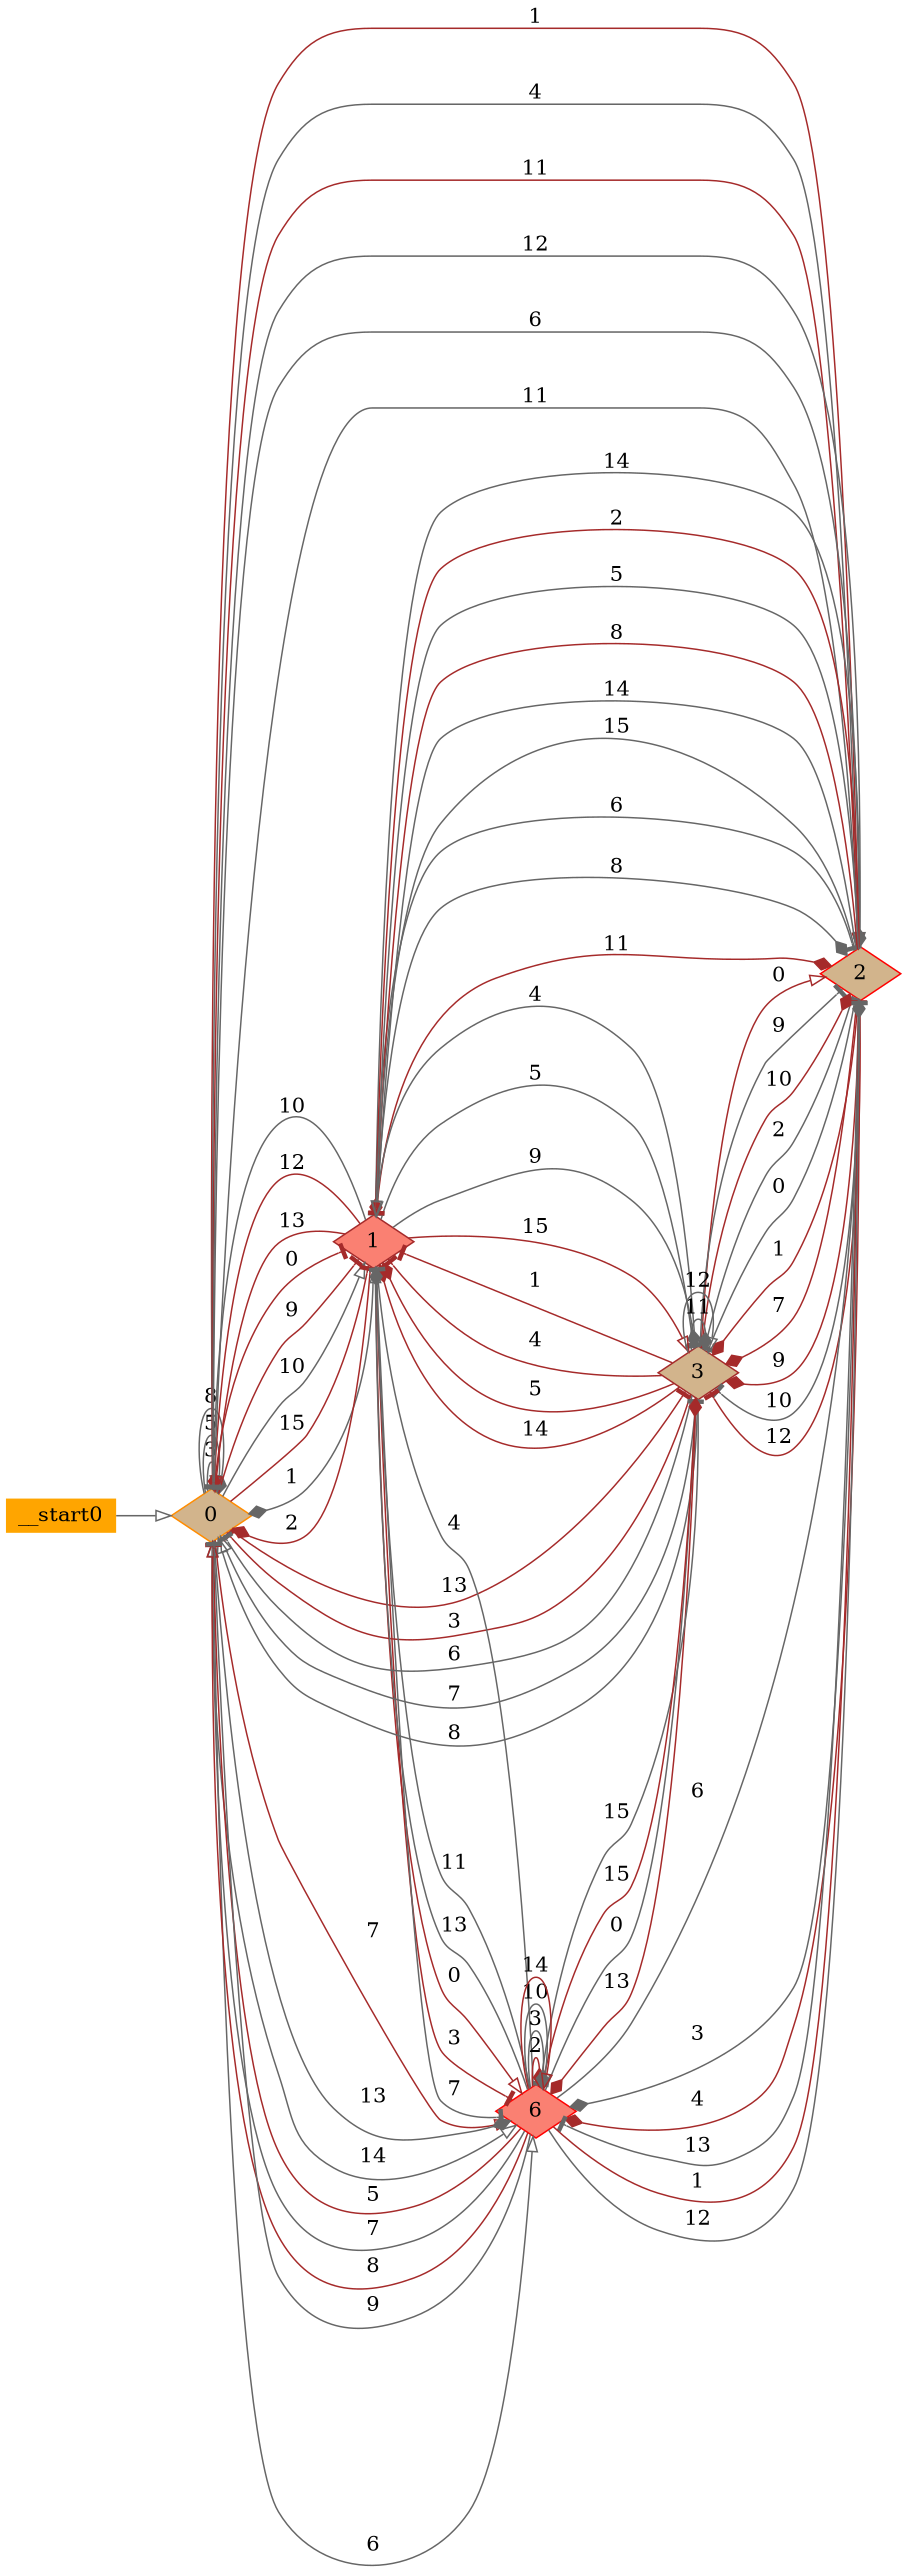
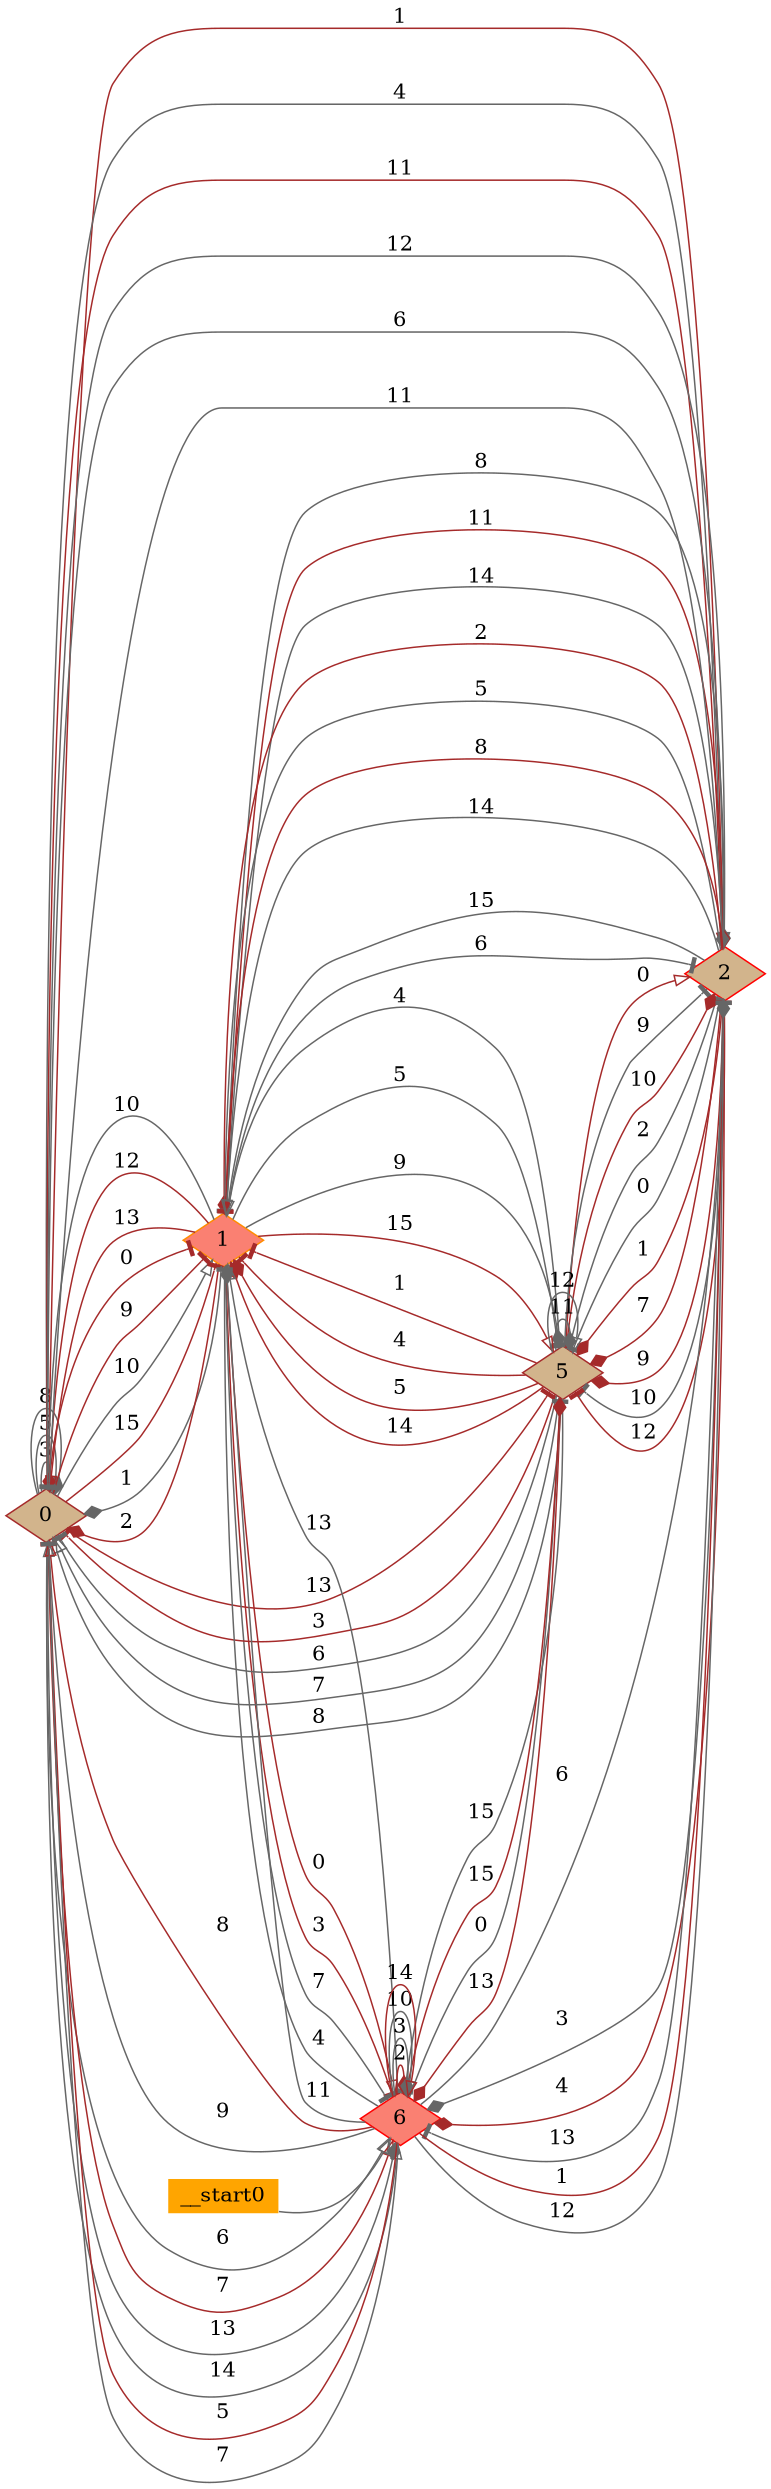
(374, 1242) -> (223, 1240)
(698, 1373) -> (563, 1373)
(136, 1516) -> (330, 2207)
(211, 1516) -> (46, 1516)
